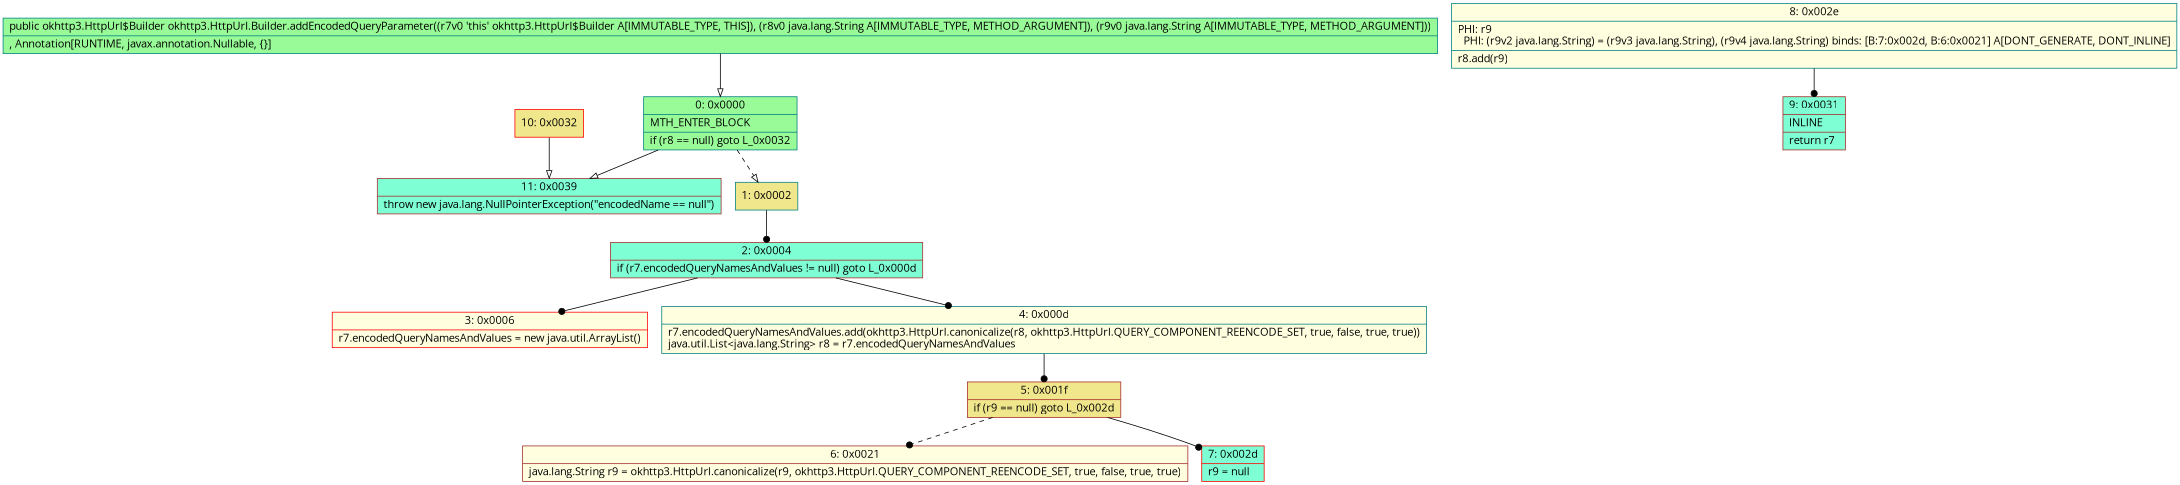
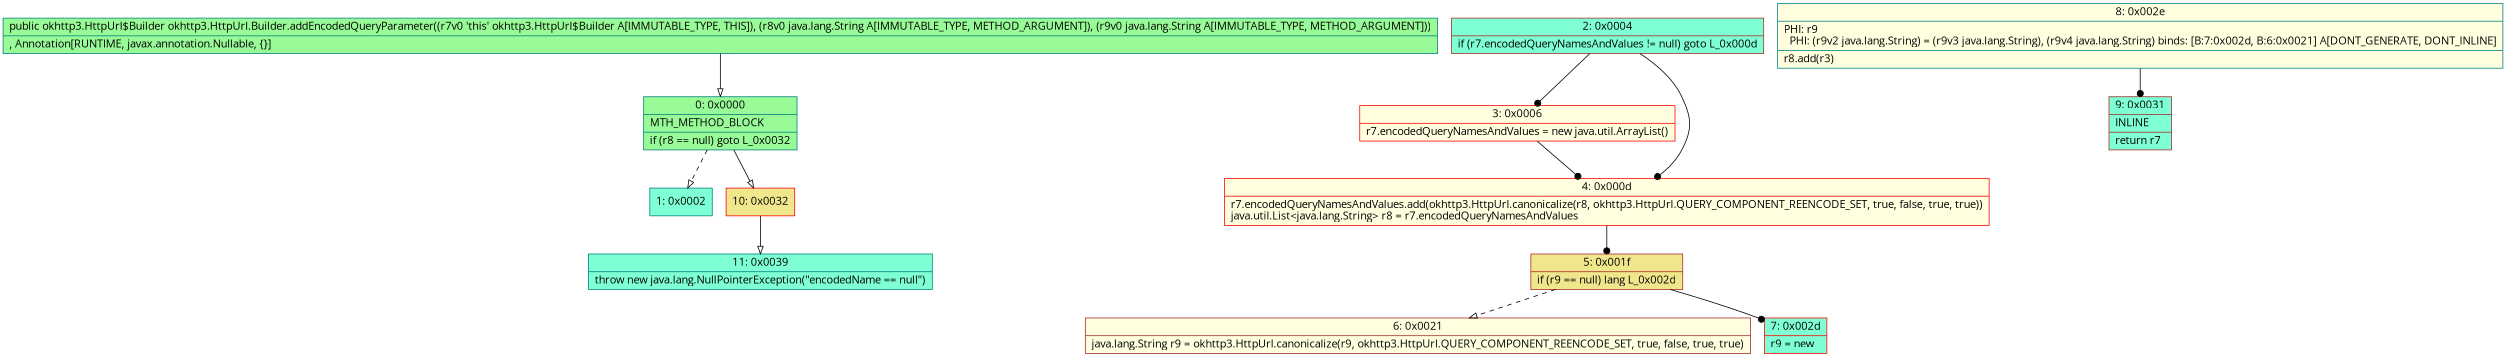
(1483, 59) -> (1809, 59)
(700, 123) -> (707, 123)
none -> (1556, 158)
(628, 163) -> (742, 166)
(549, 196) -> (760, 272)
(767, 196) -> (681, 202)
(767, 223) -> none
(1044, 330) -> (1607, 202)
(1044, 408) -> (1607, 280)
(953, 431) -> (1516, 303)
(1229, 472) -> (1793, 344)
